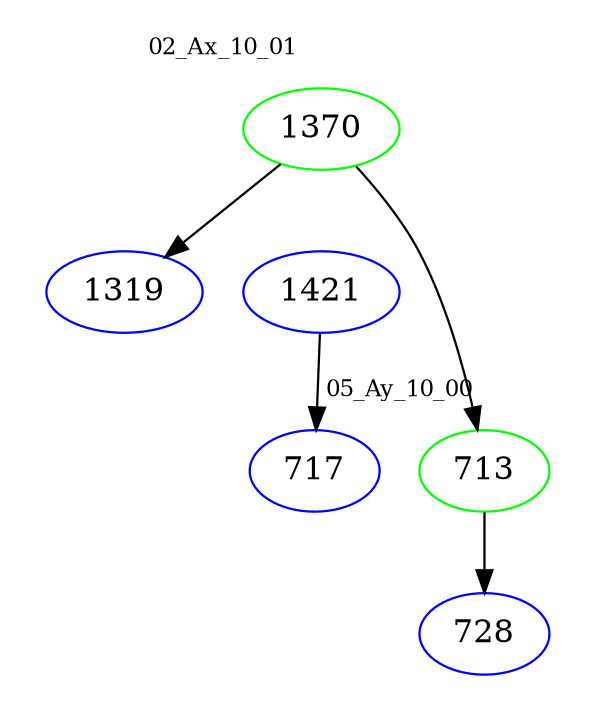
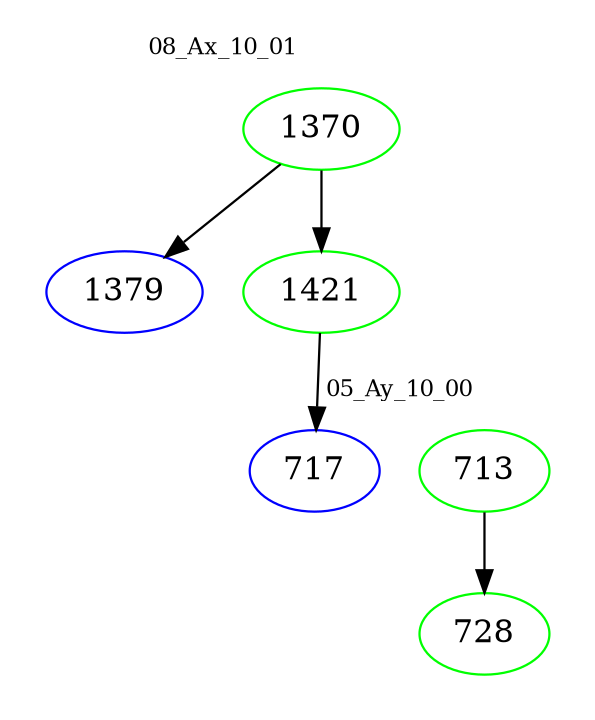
(223, 49) -> (223, 49)
(434, 285) -> (321, 199)
(125, 292) -> (125, 292)
(321, 292) -> (321, 292)
(484, 634) -> (484, 634)
